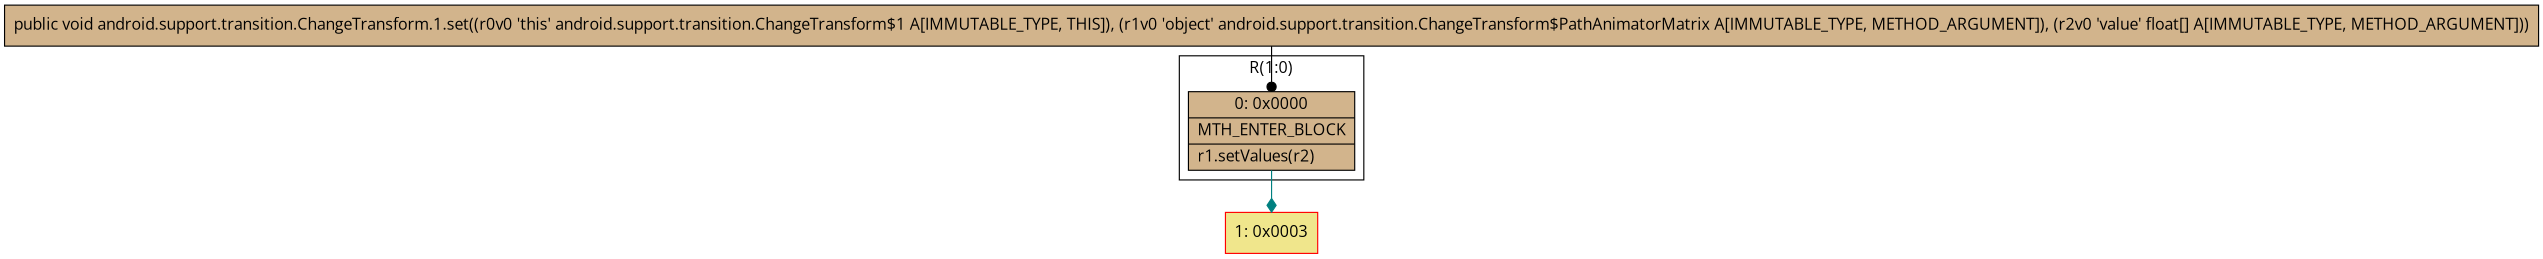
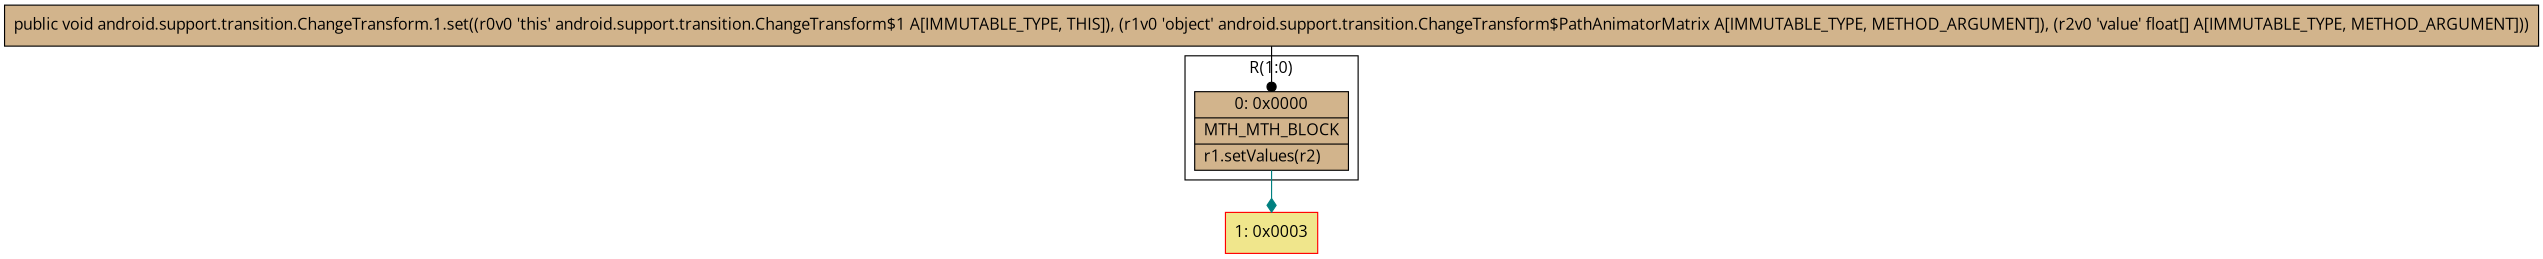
(1272, 130) -> (1272, 130)
